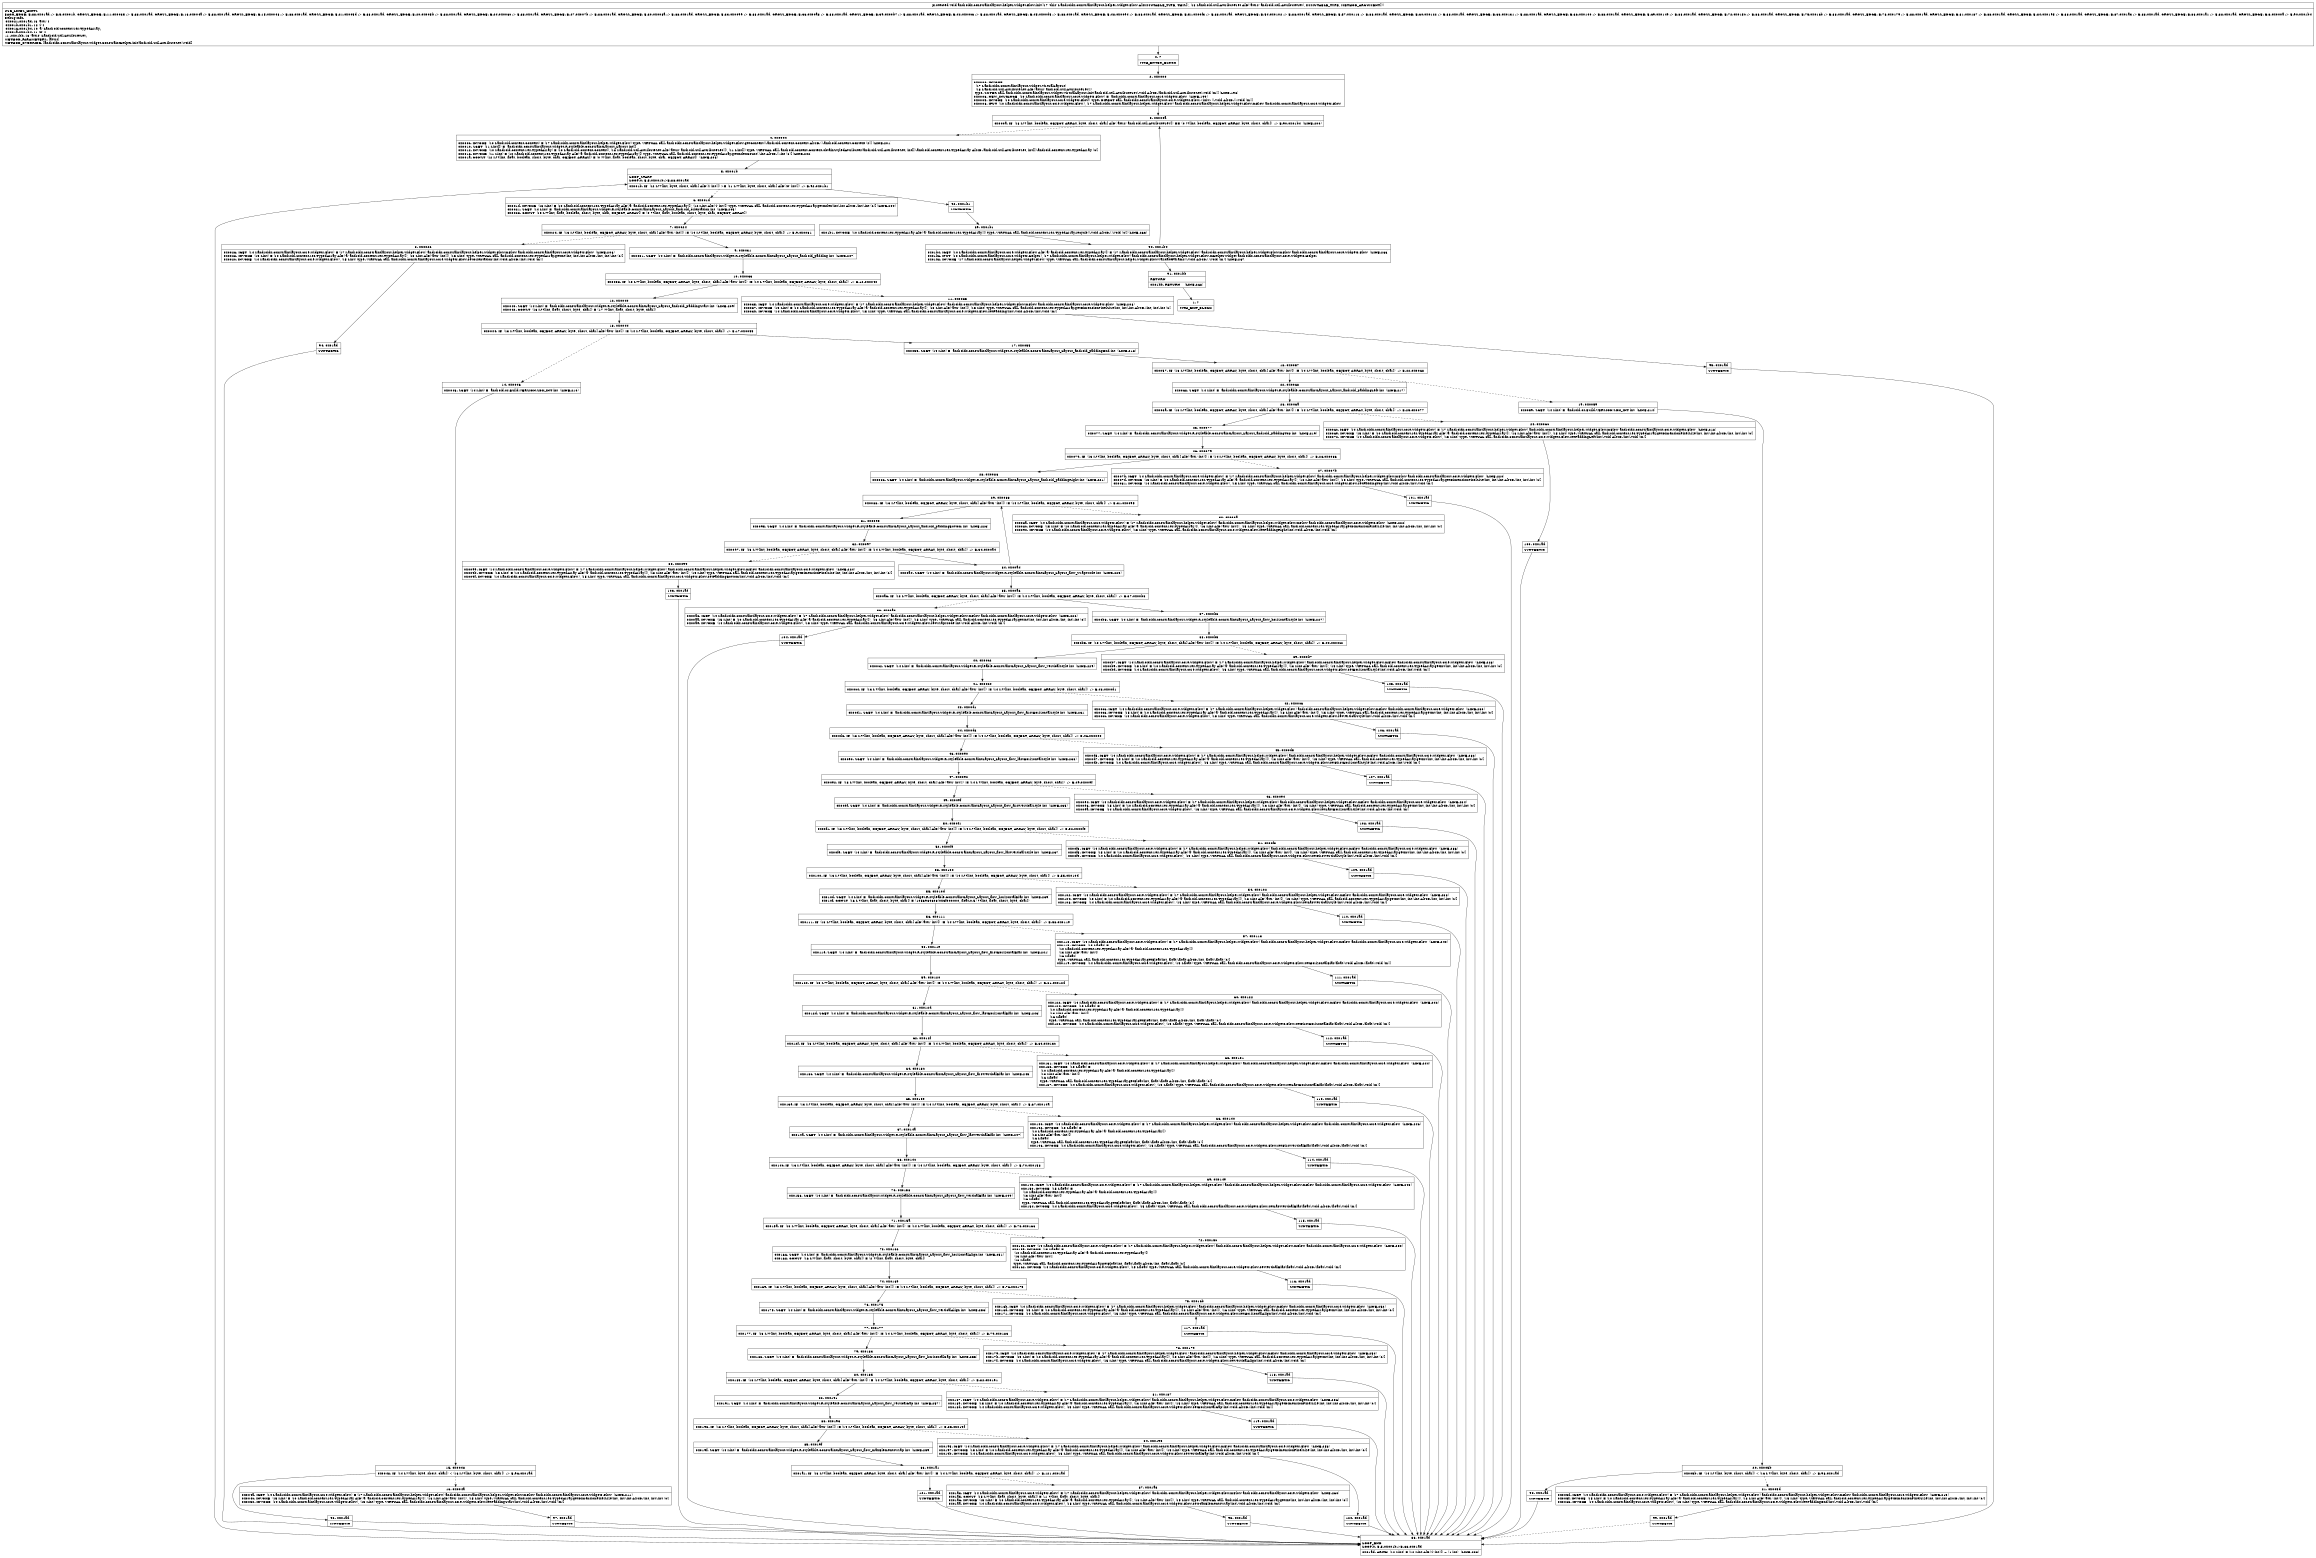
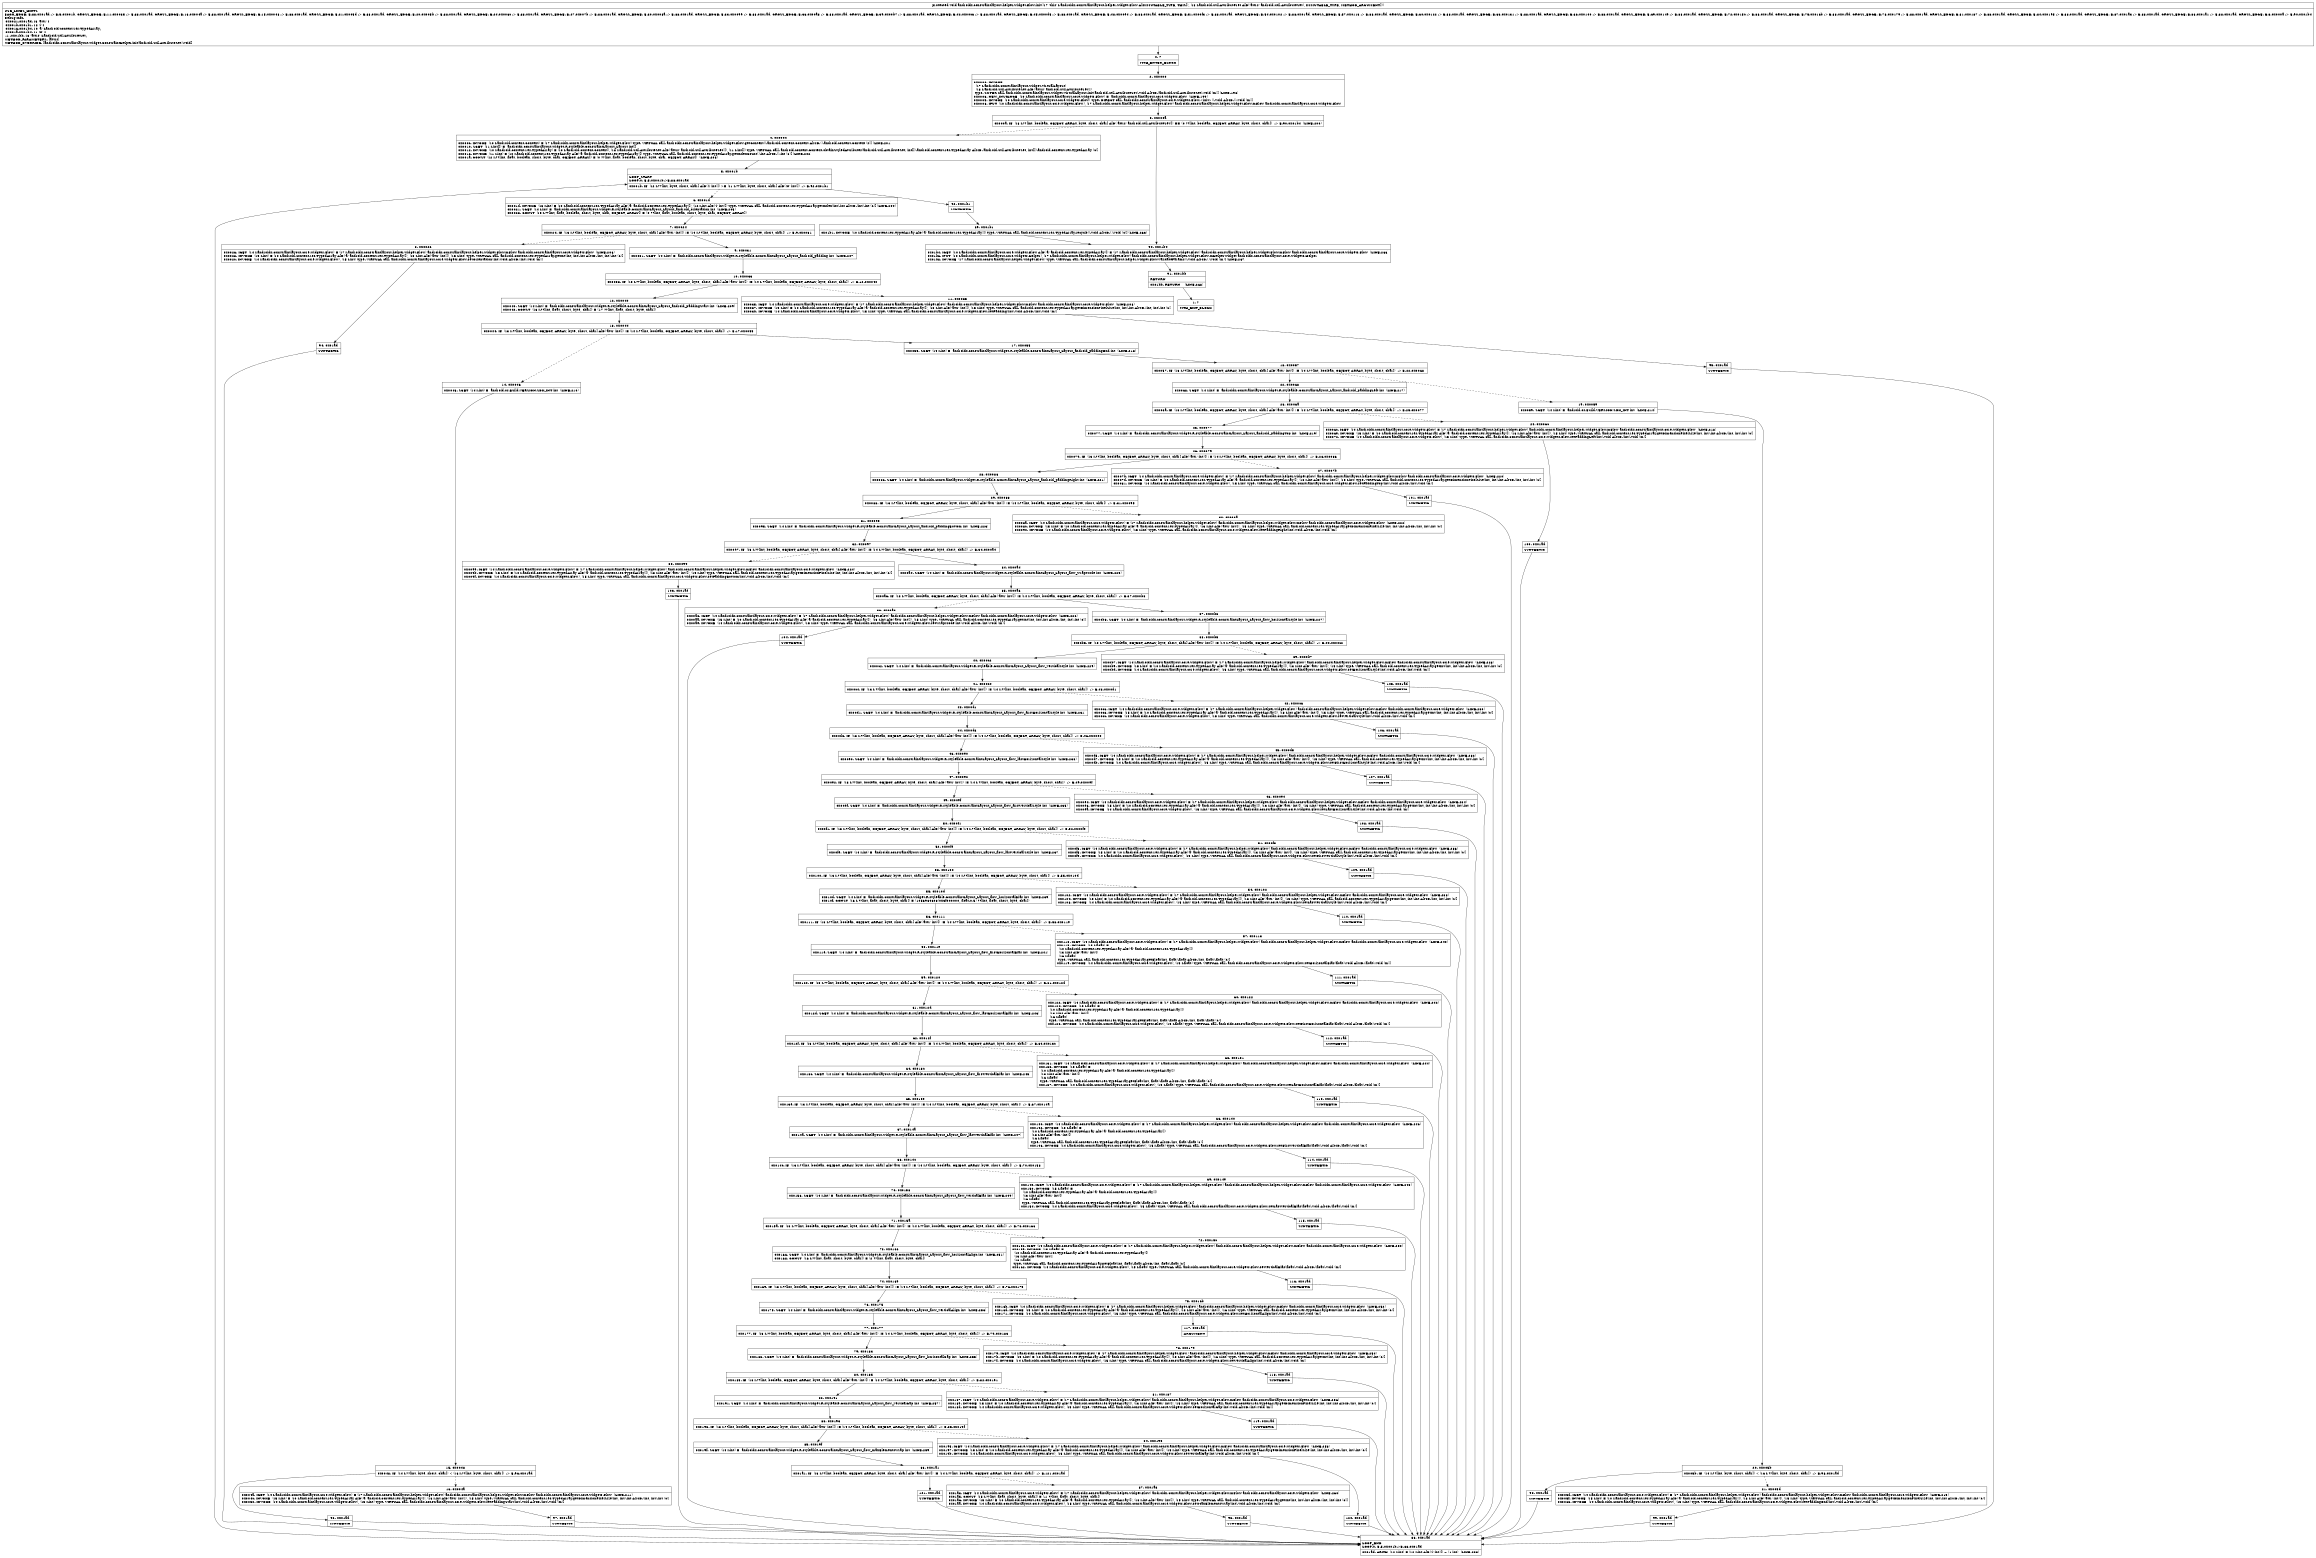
(1160, 187) -> (1156, 184)
(1006, 537) -> (994, 488)
(1196, 1322) -> (1193, 1320)
(1194, 1334) -> (1195, 1334)
(1567, 1531) -> (1567, 1531)
